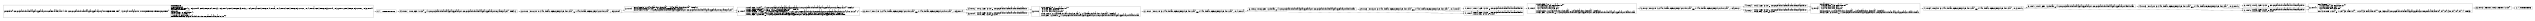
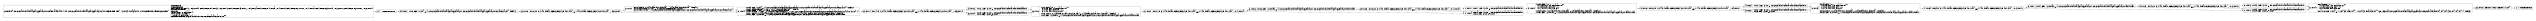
(2526, 8) -> (2526, 8)
